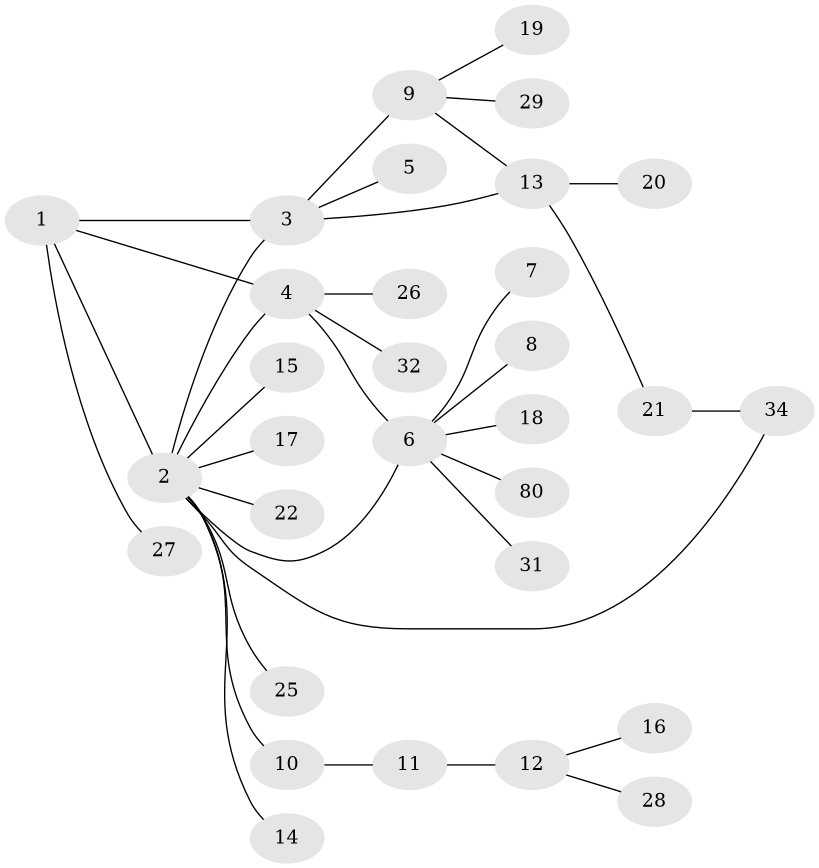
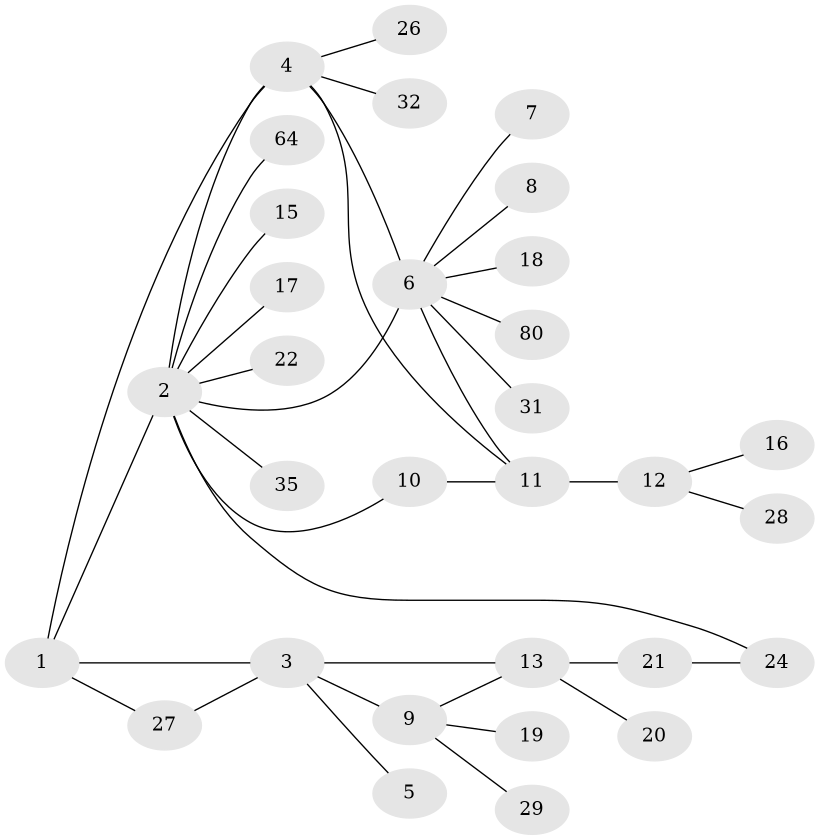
none -> (362, 298)
(208, 342) -> (226, 694)
none -> (460, 388)
(777, 411) -> (777, 663)
(287, 691) -> (287, 486)
(287, 838) -> (287, 140)
